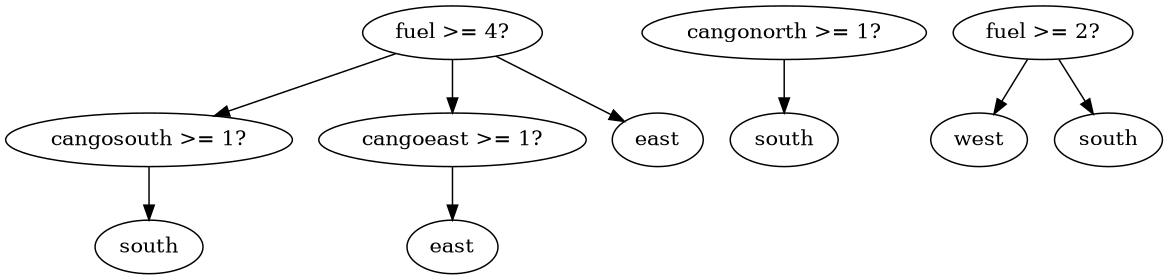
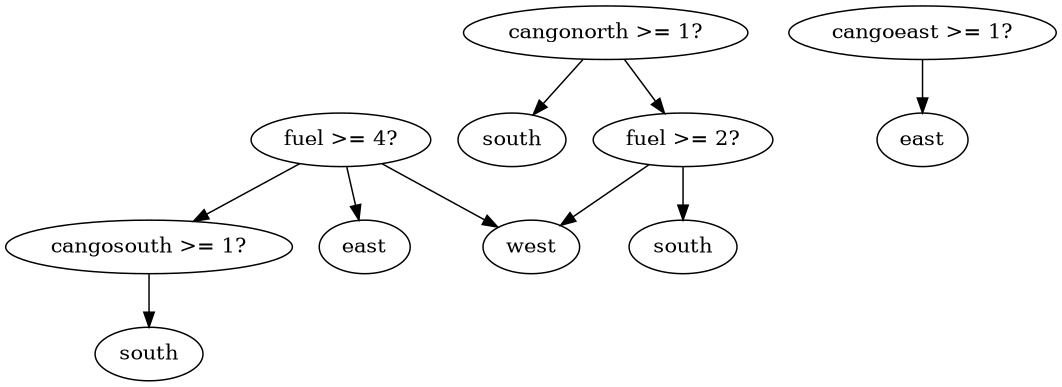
(452, 79) -> (433, 192)
none -> (640, 80)
